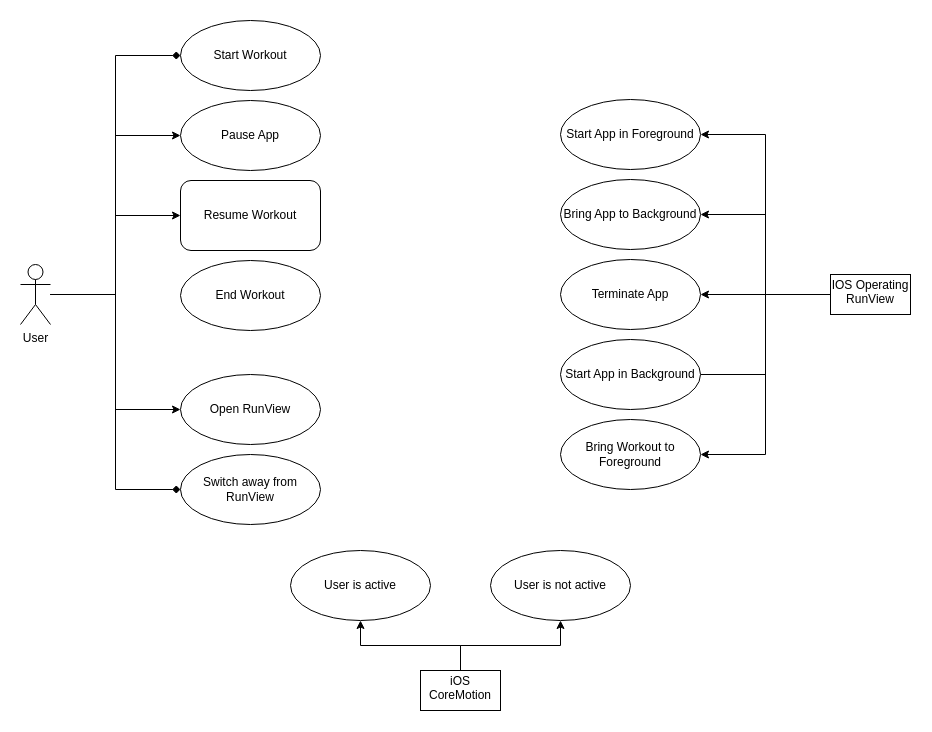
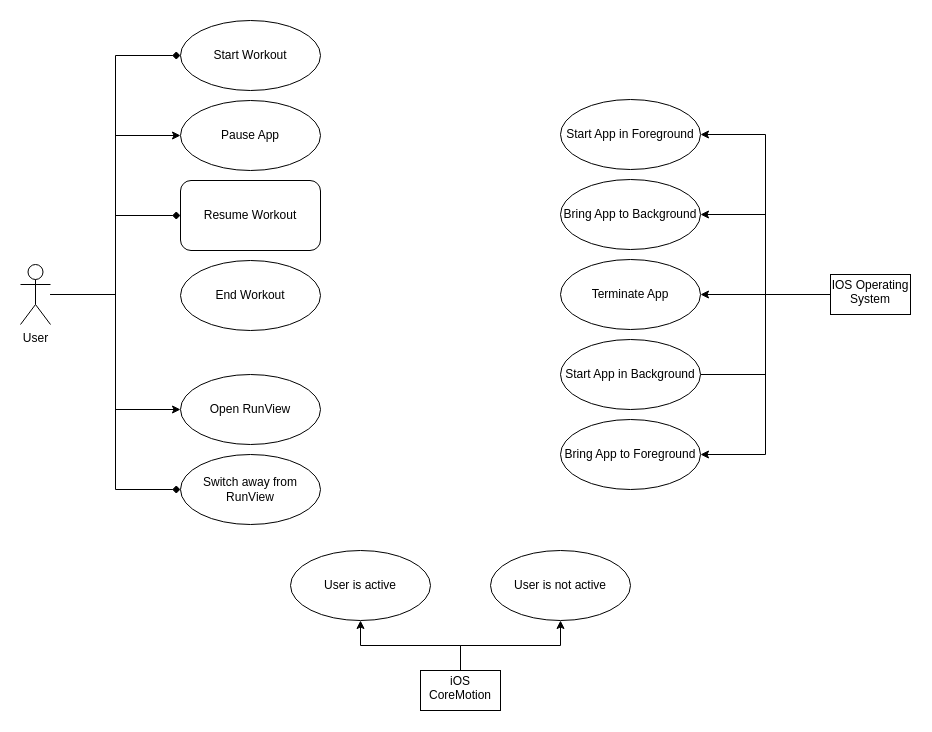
(172, 216) -> (171, 216)
(871, 275) -> (871, 275)
(631, 455) -> (631, 455)
